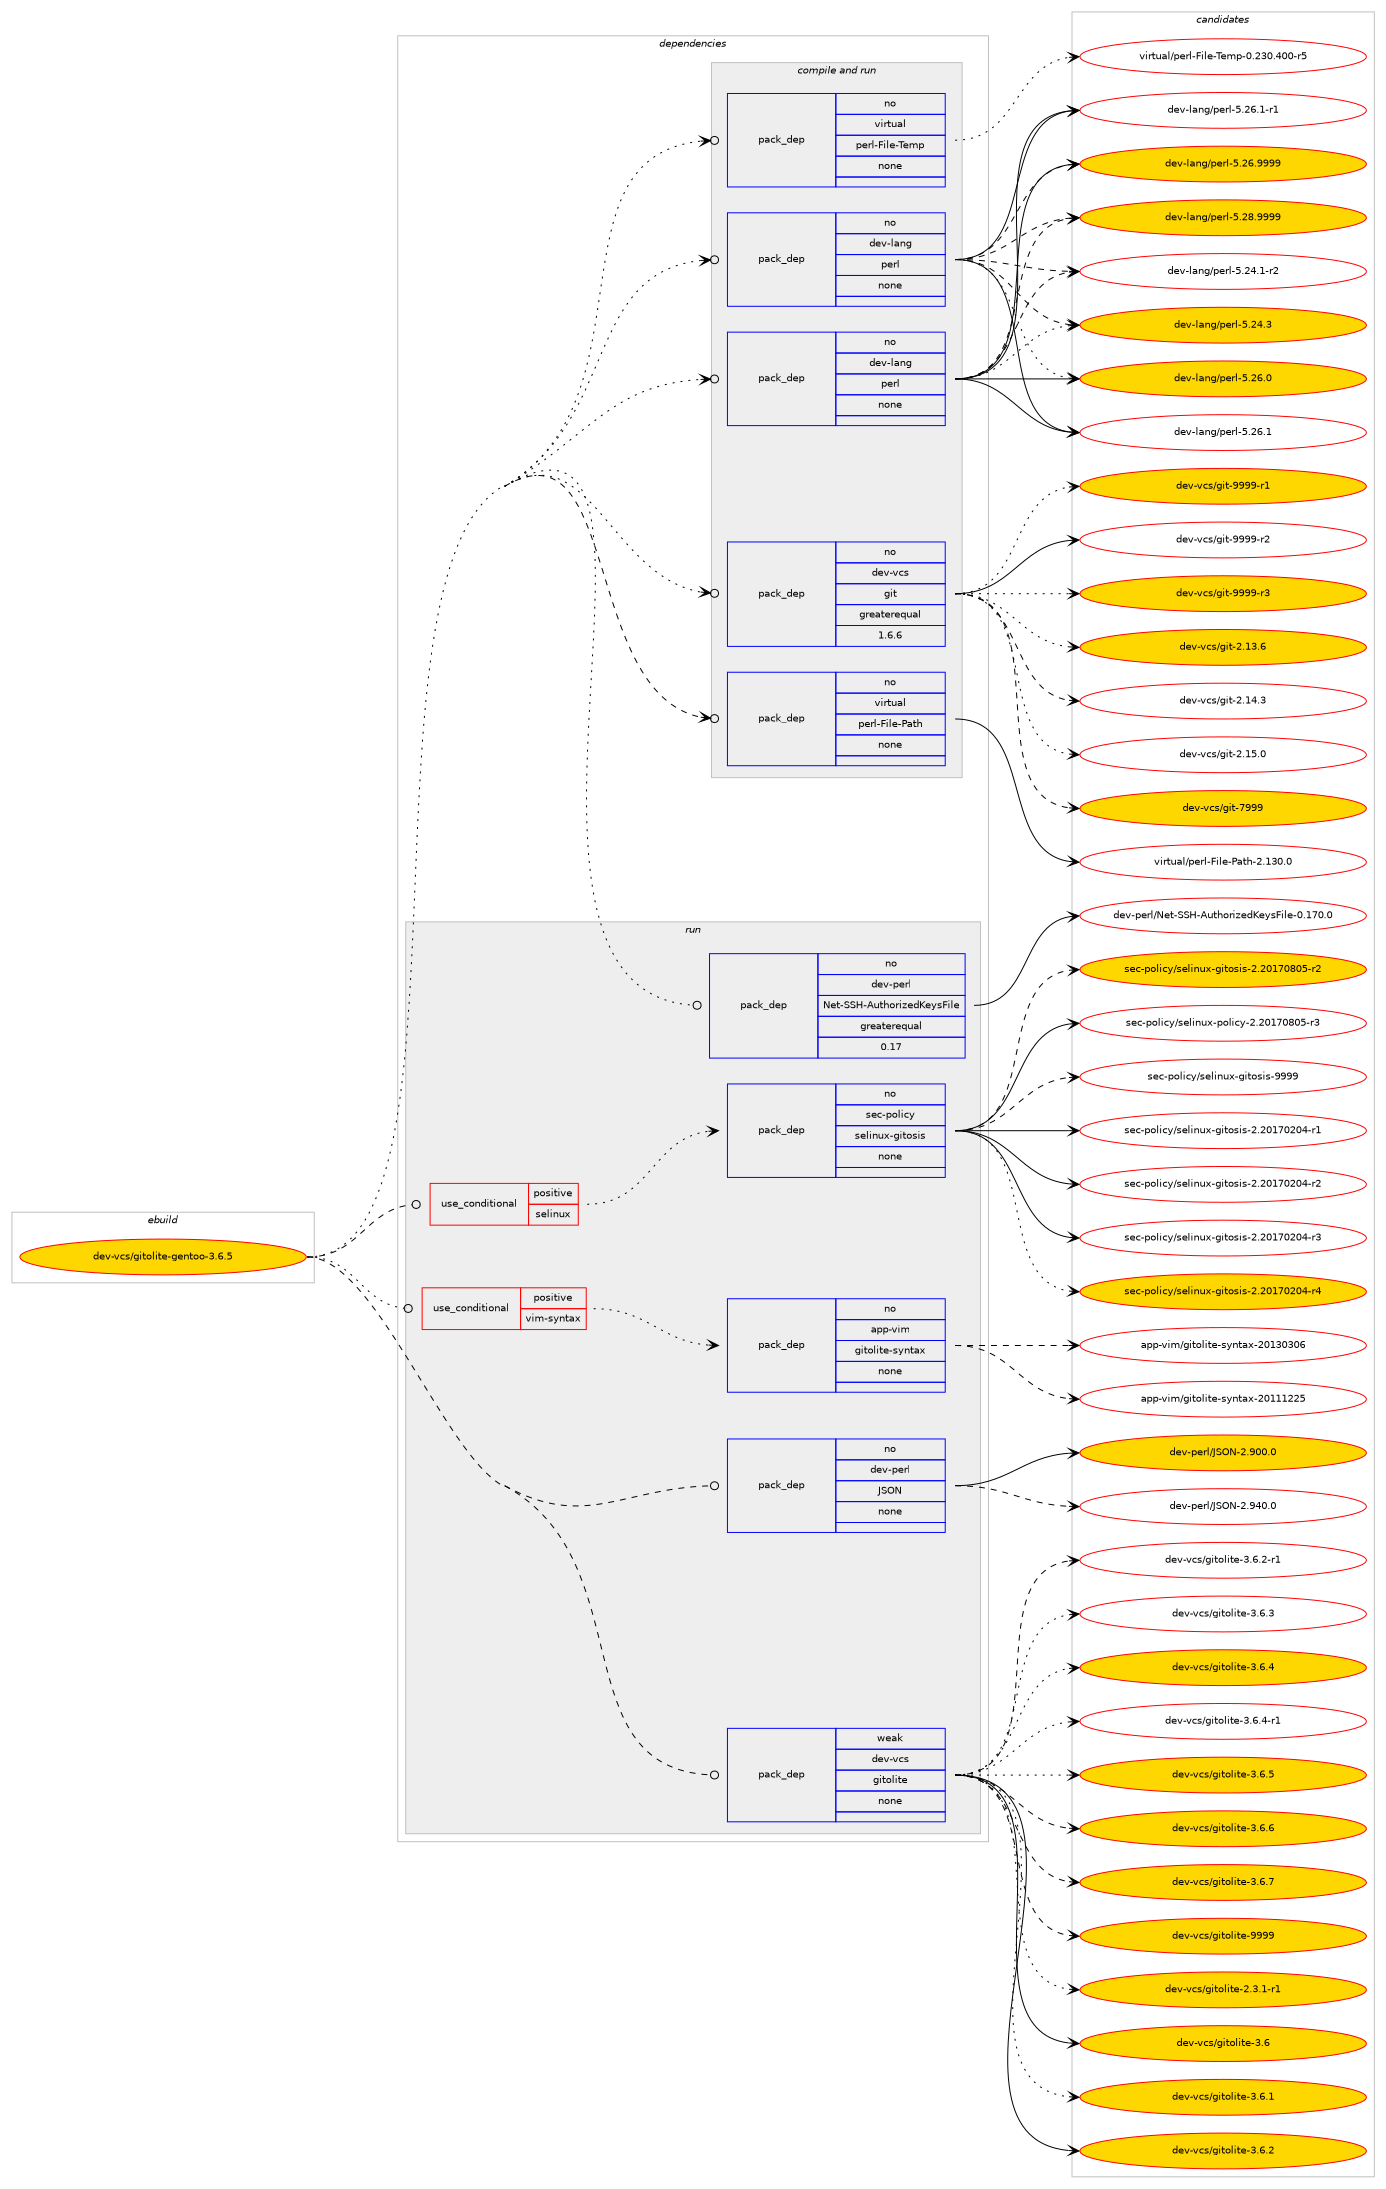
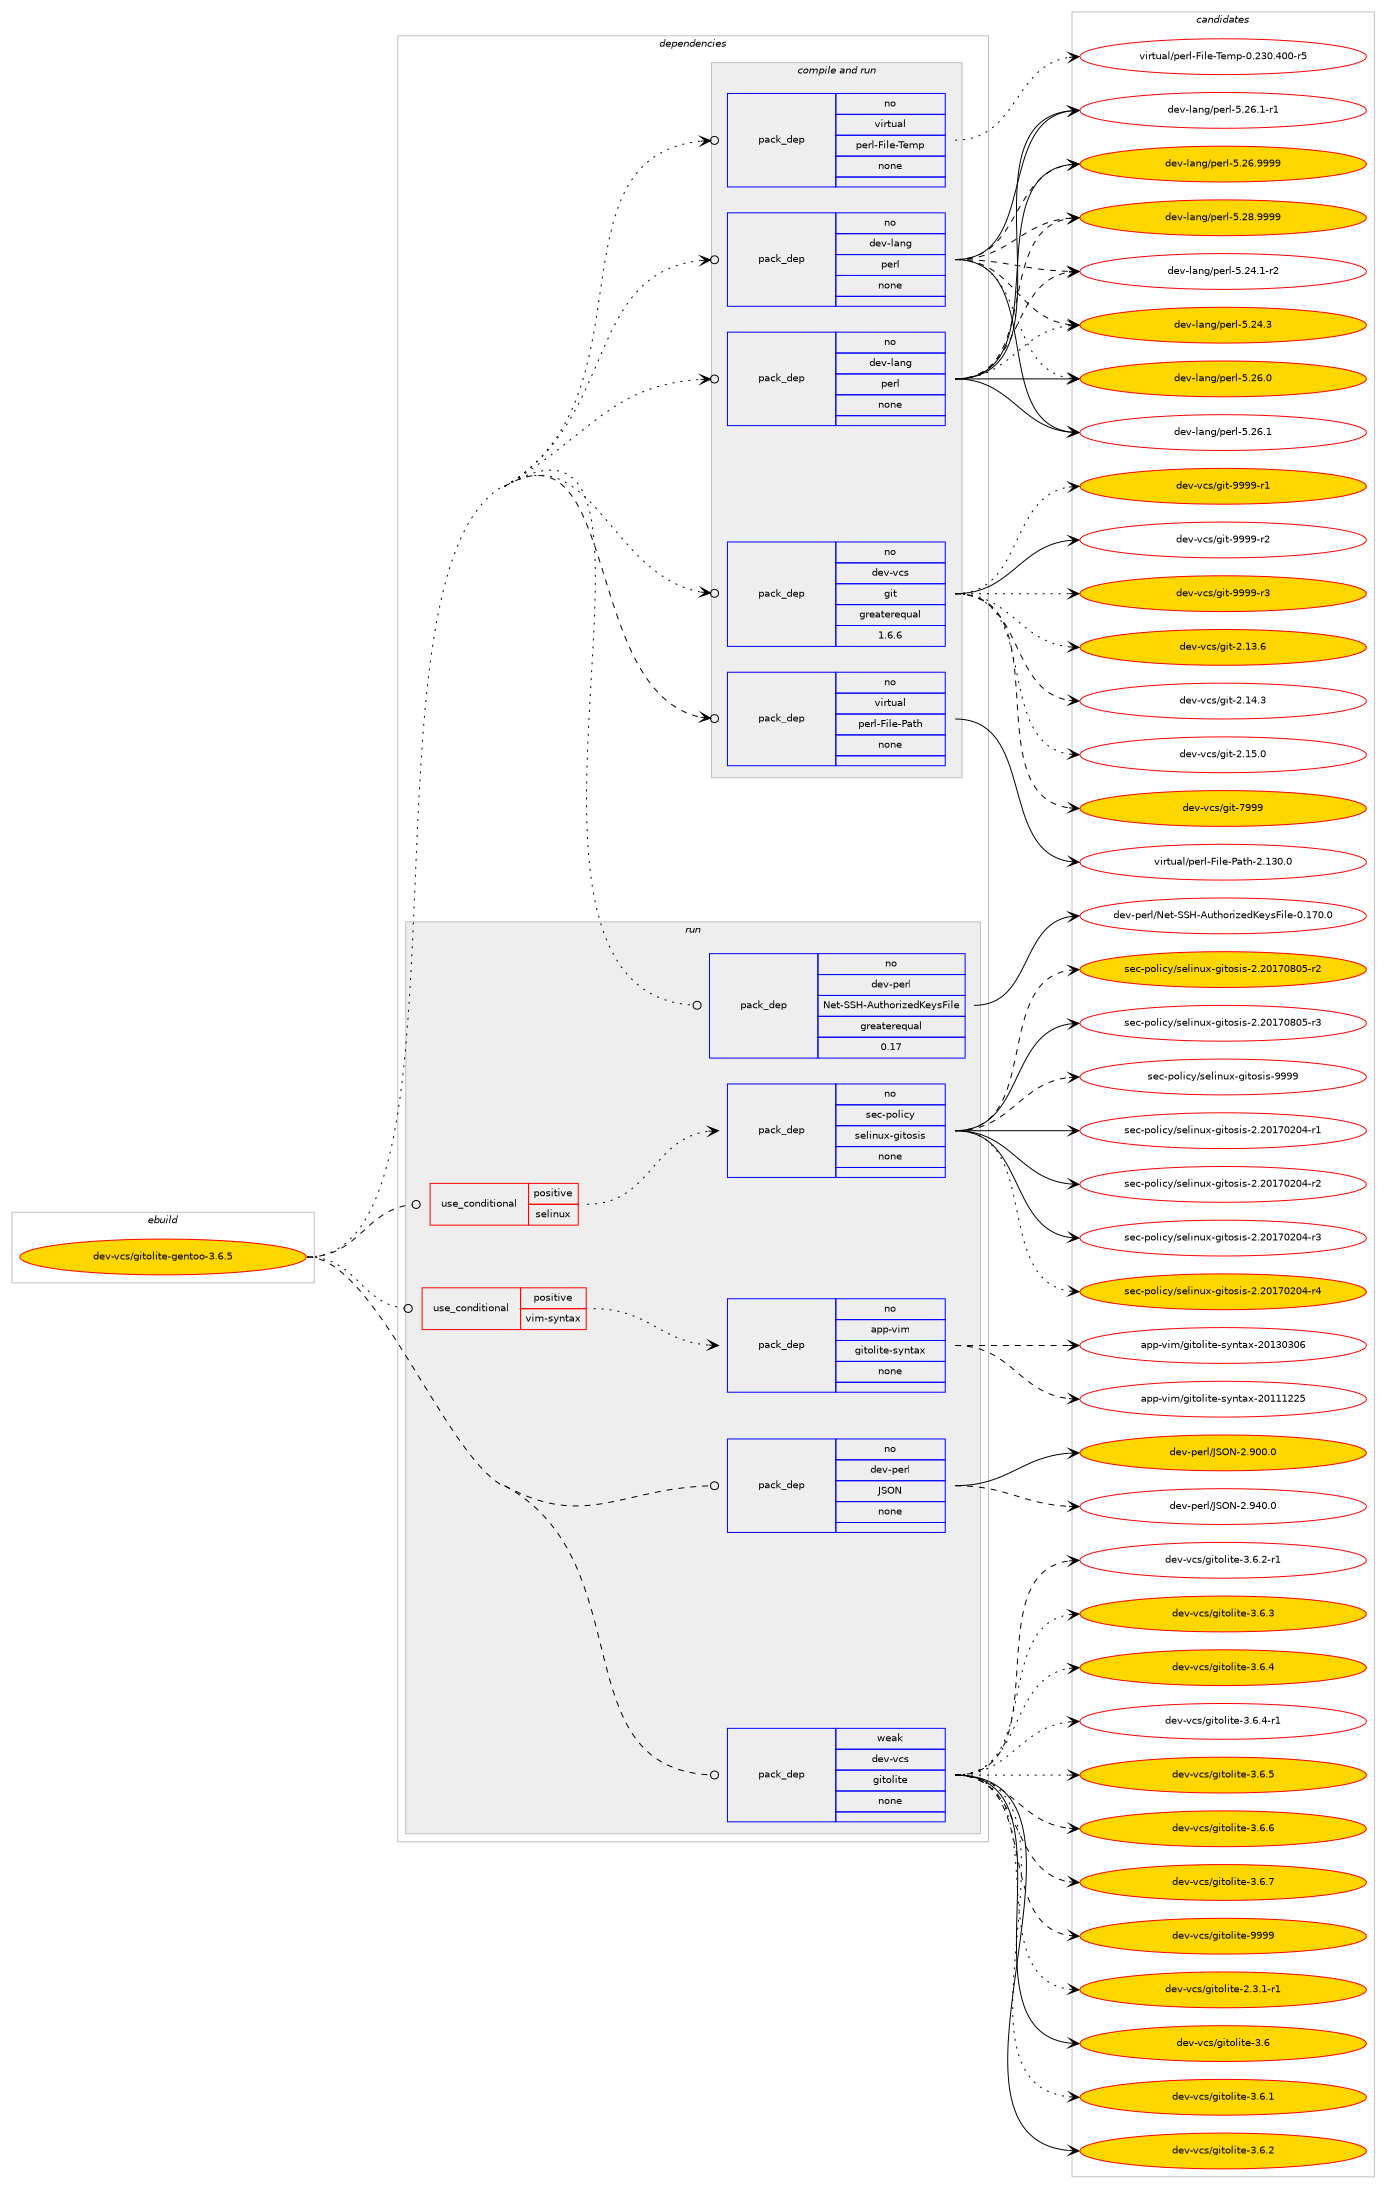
(1223, 1023) -> (1223, 1023)
(1223, 1614) -> (1223, 1614)
